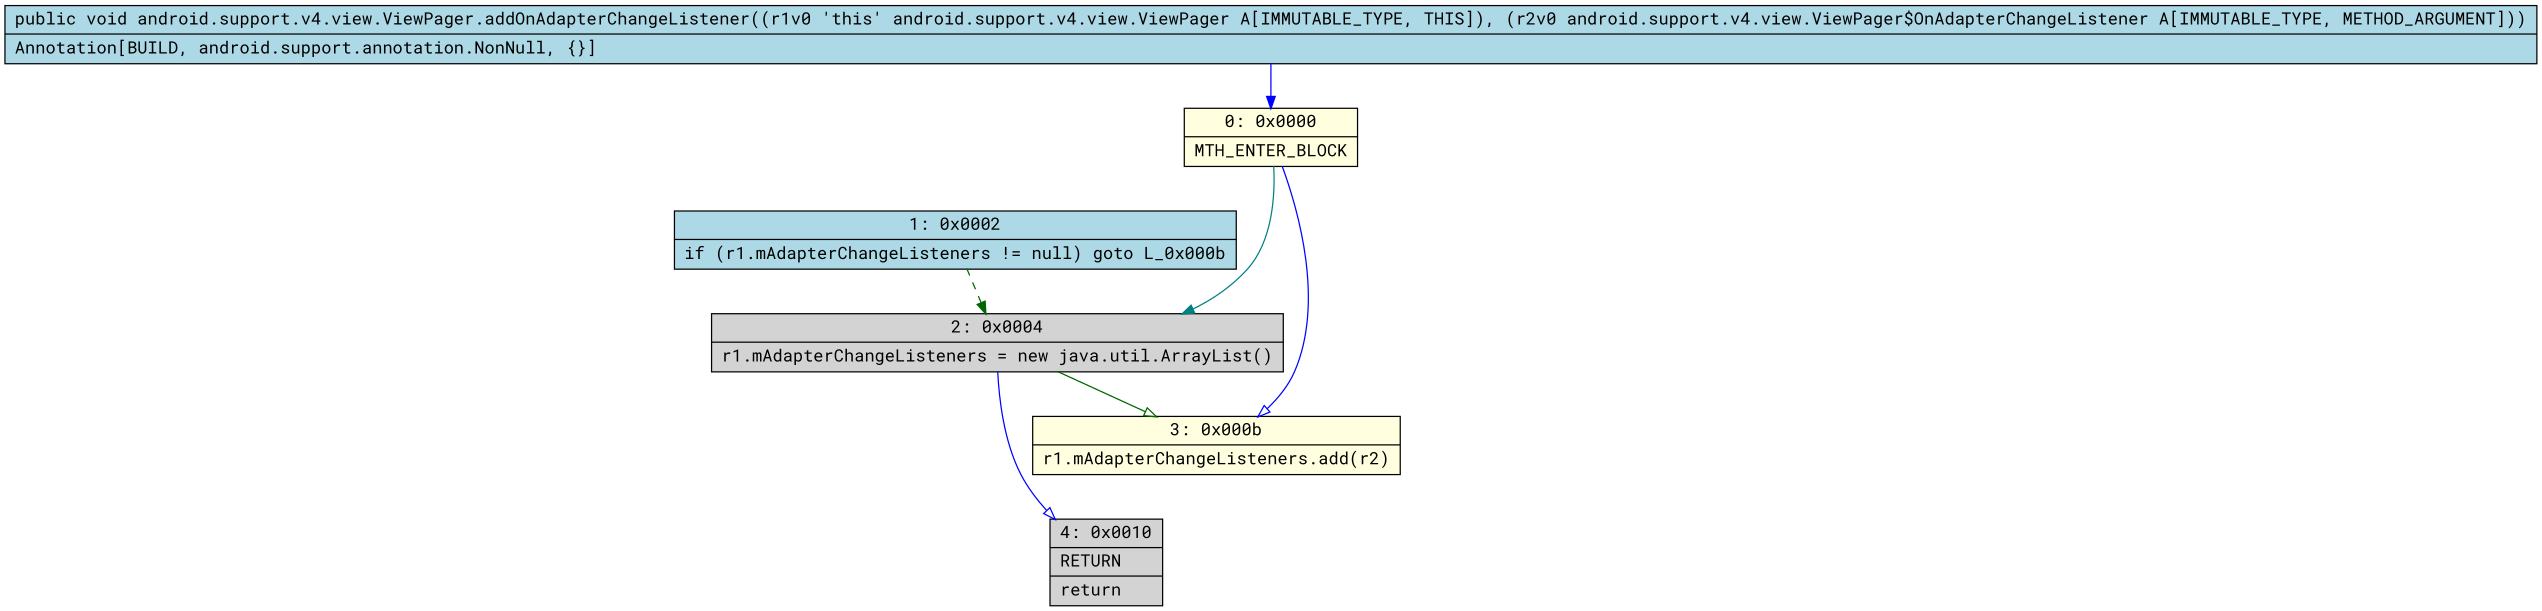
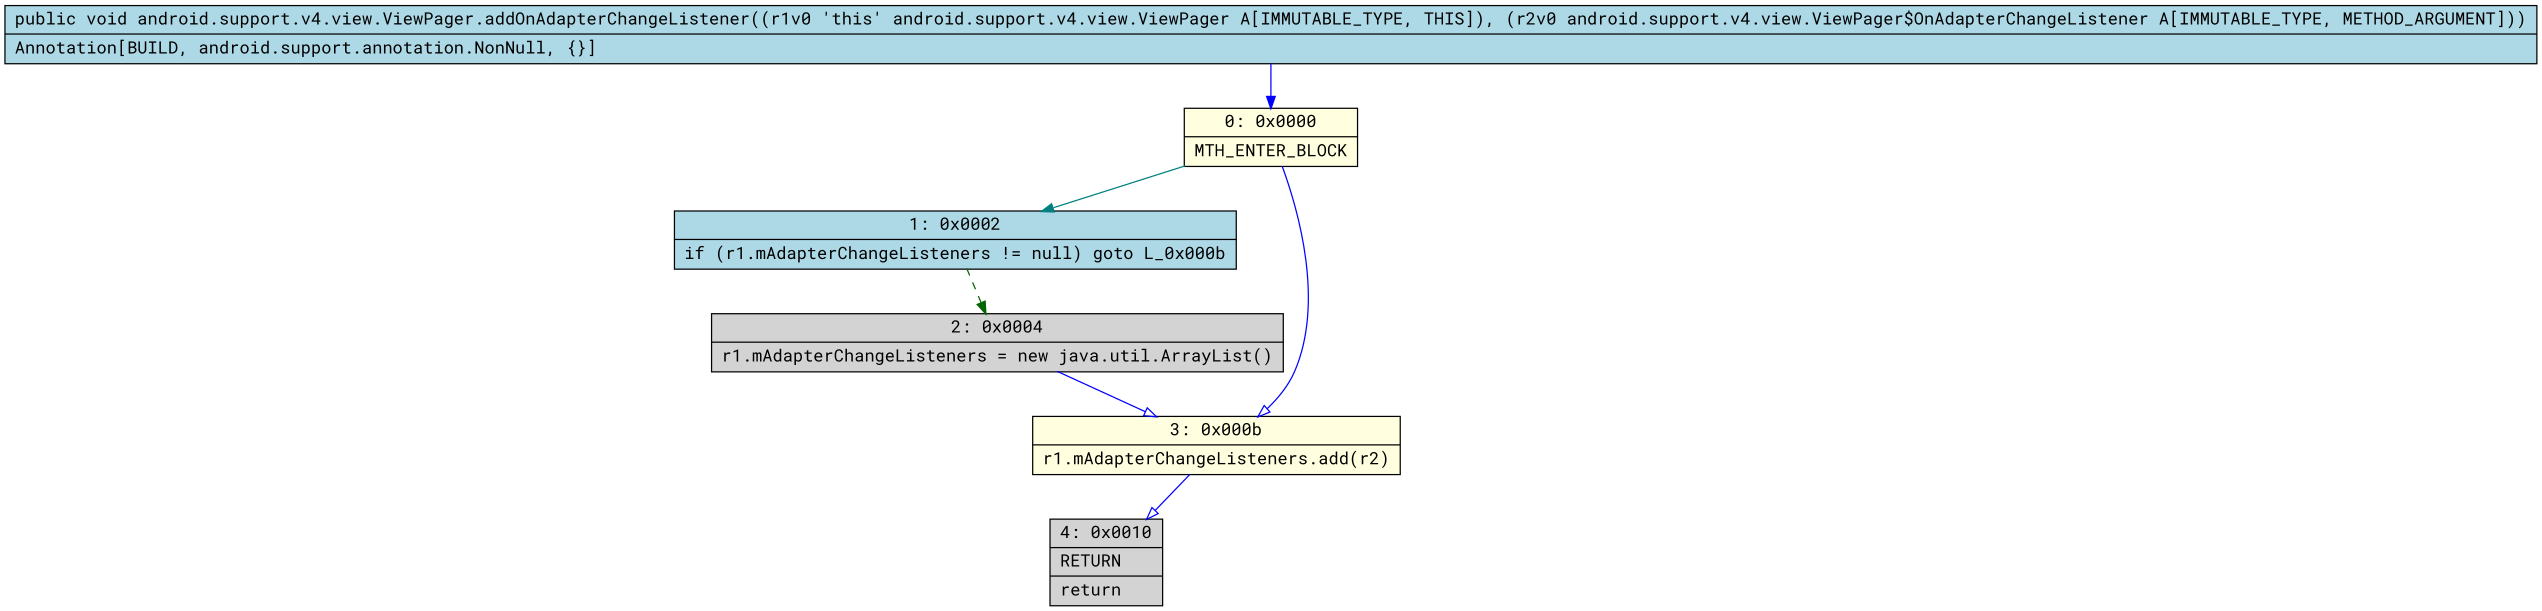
(1259, 252) -> (1119, 187)
(1101, 392) -> (1101, 392)
(1010, 446) -> (1172, 492)
